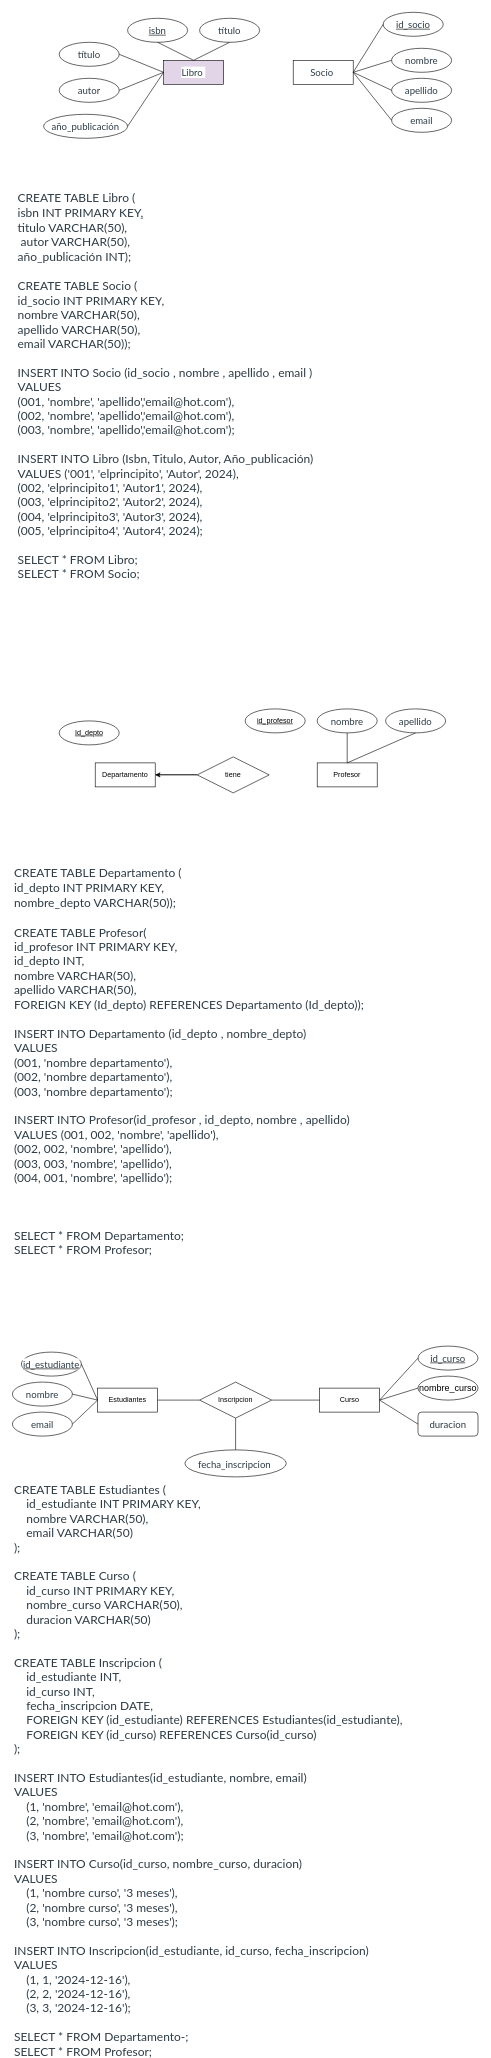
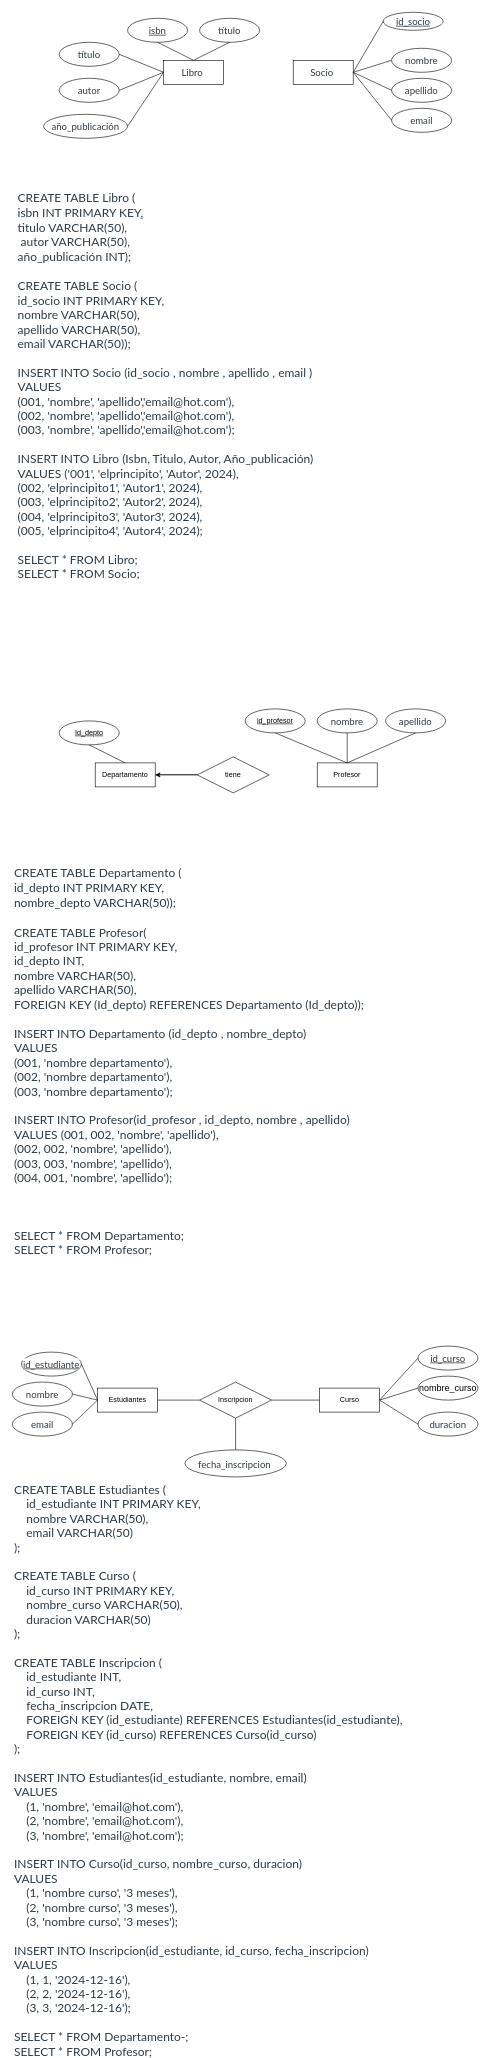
(413, 24) -> (413, 21)
(194, 72) -> (194, 72)
none -> (310, 748)
none -> (107, 754)
(448, 1424) -> (448, 1424)
